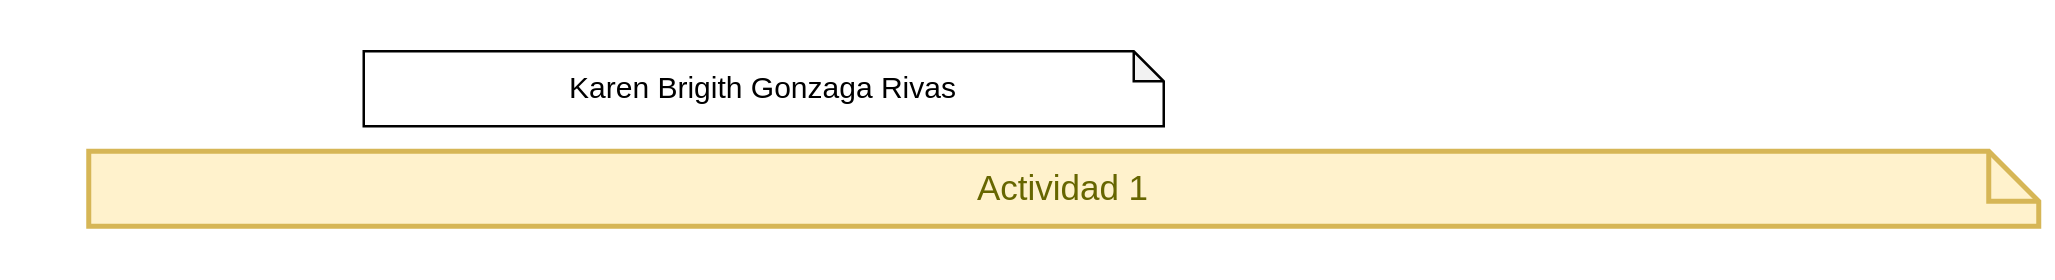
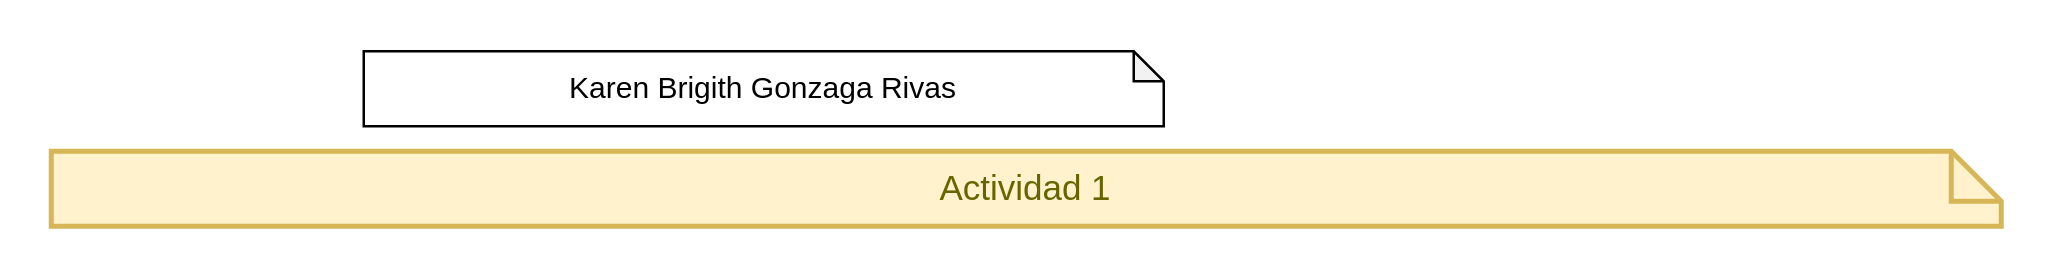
(1064, 189) -> (1026, 189)
